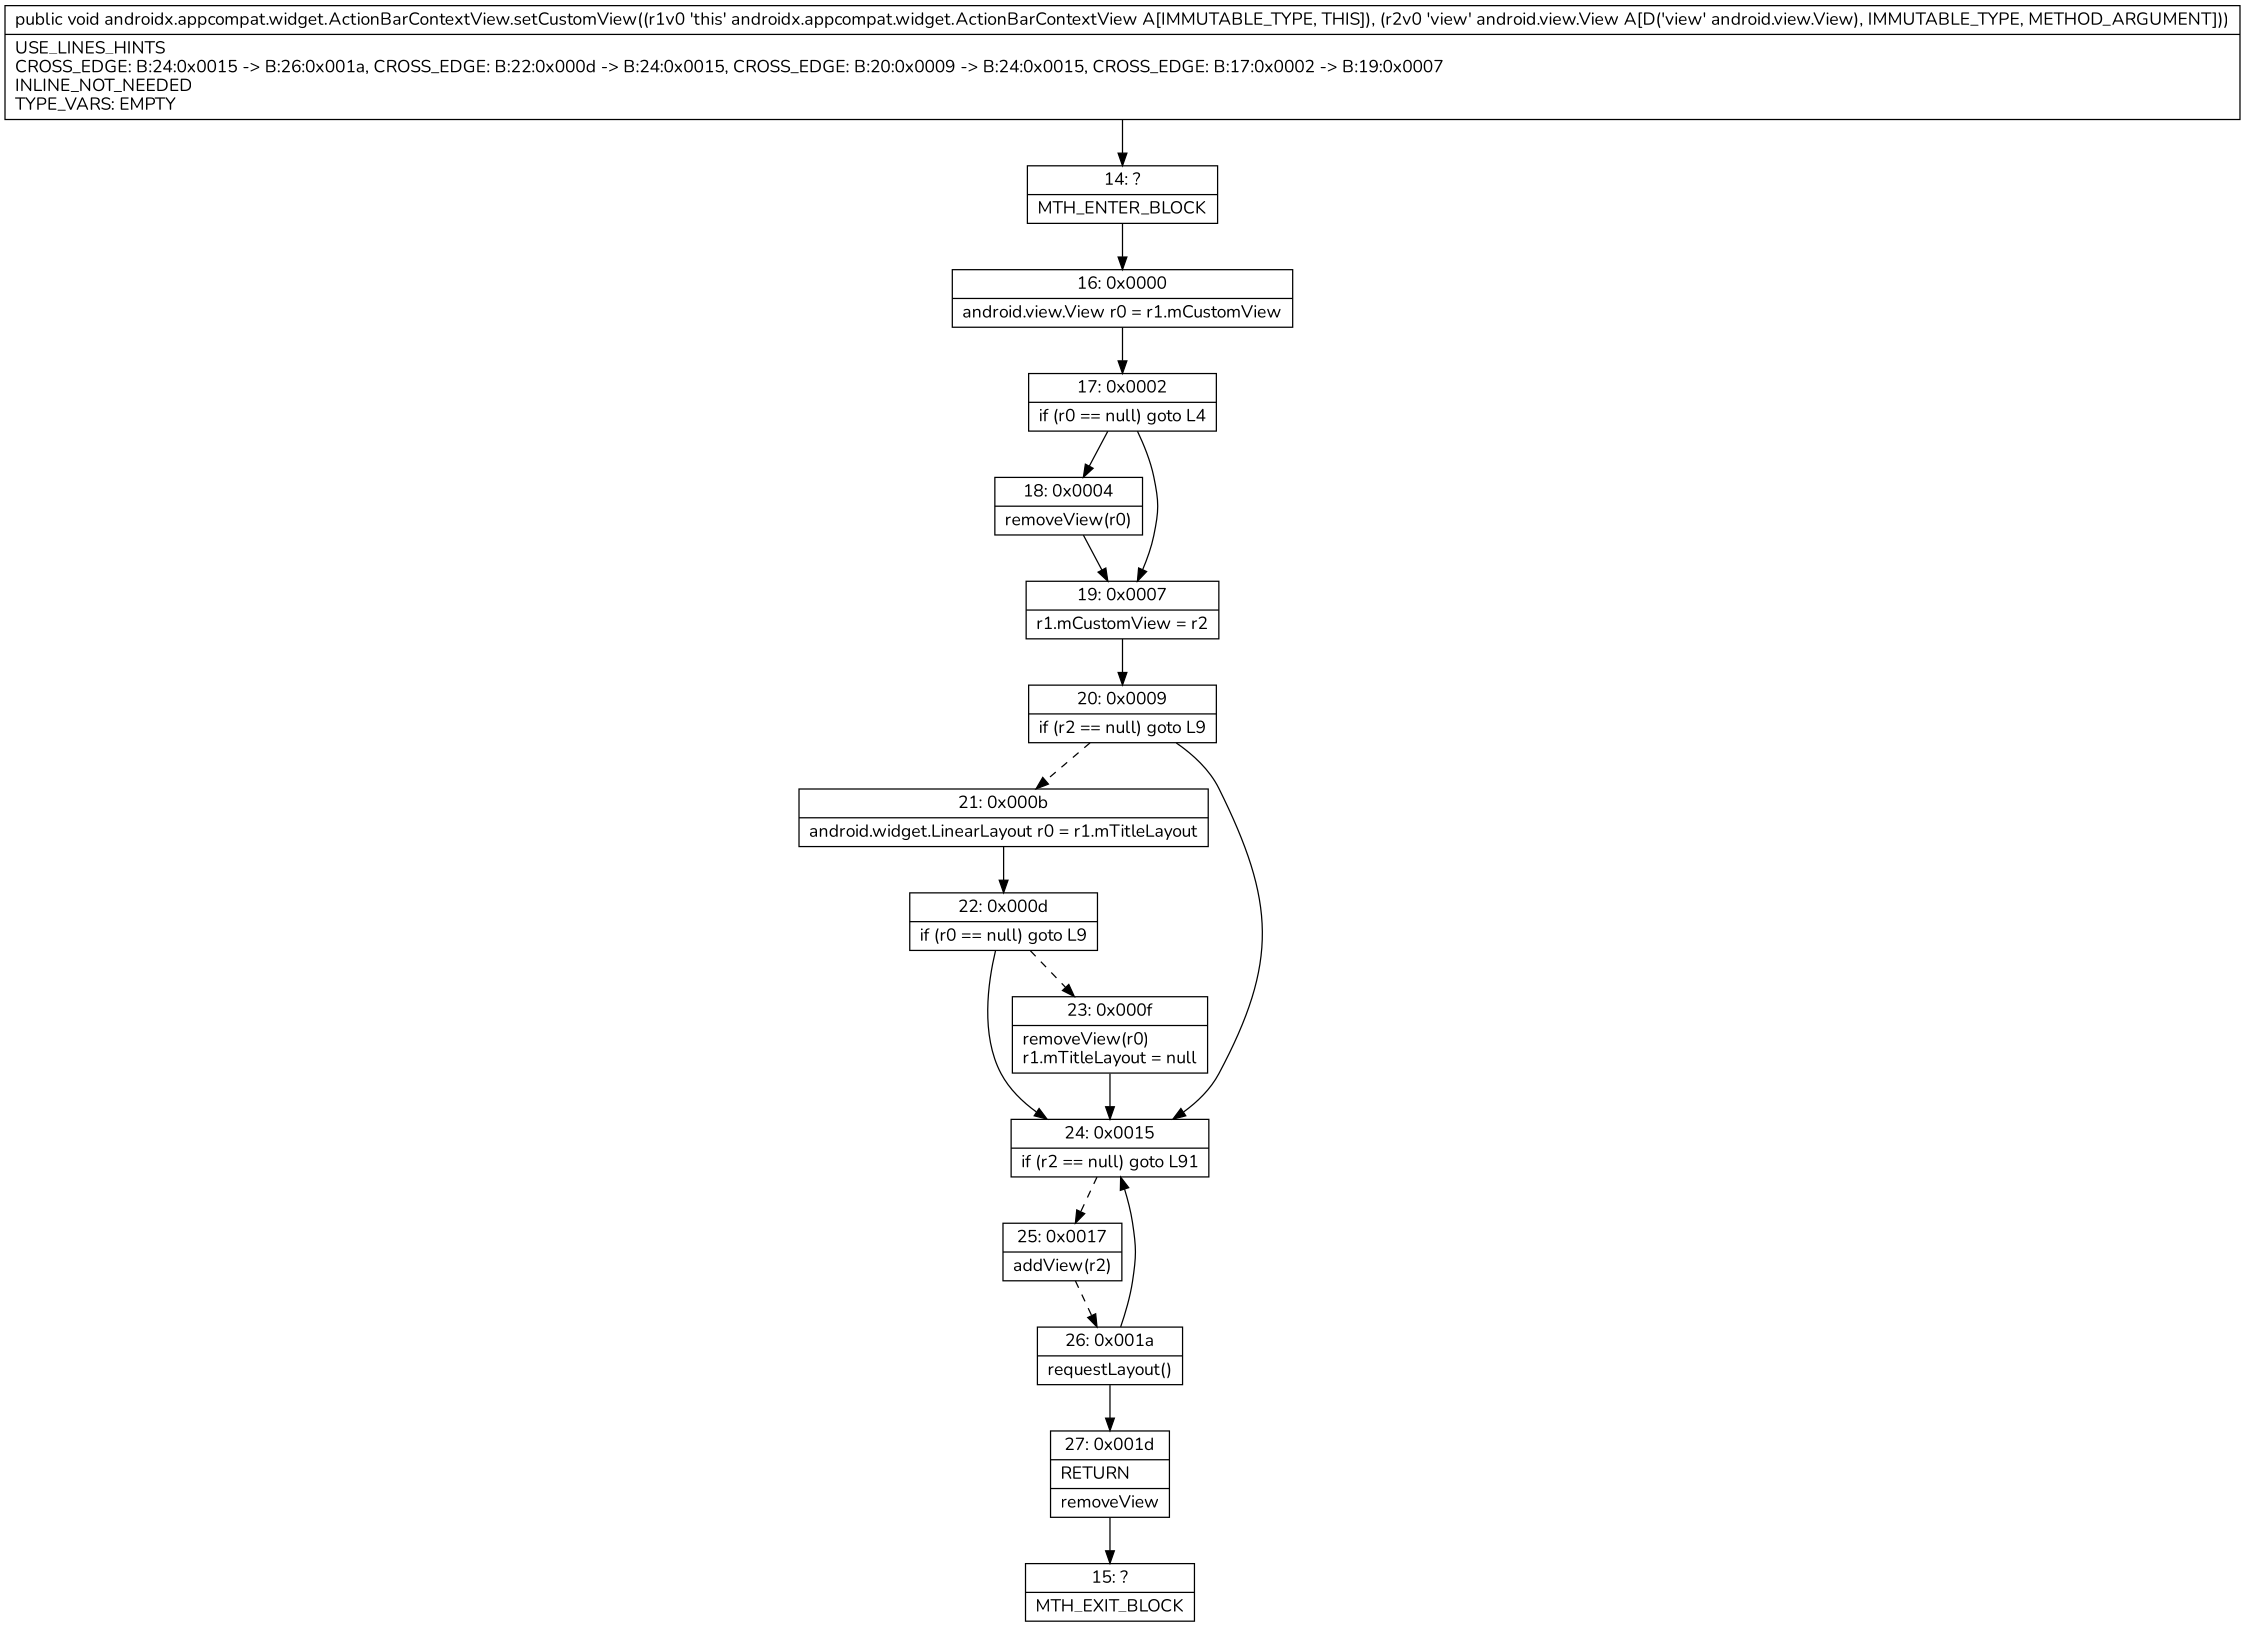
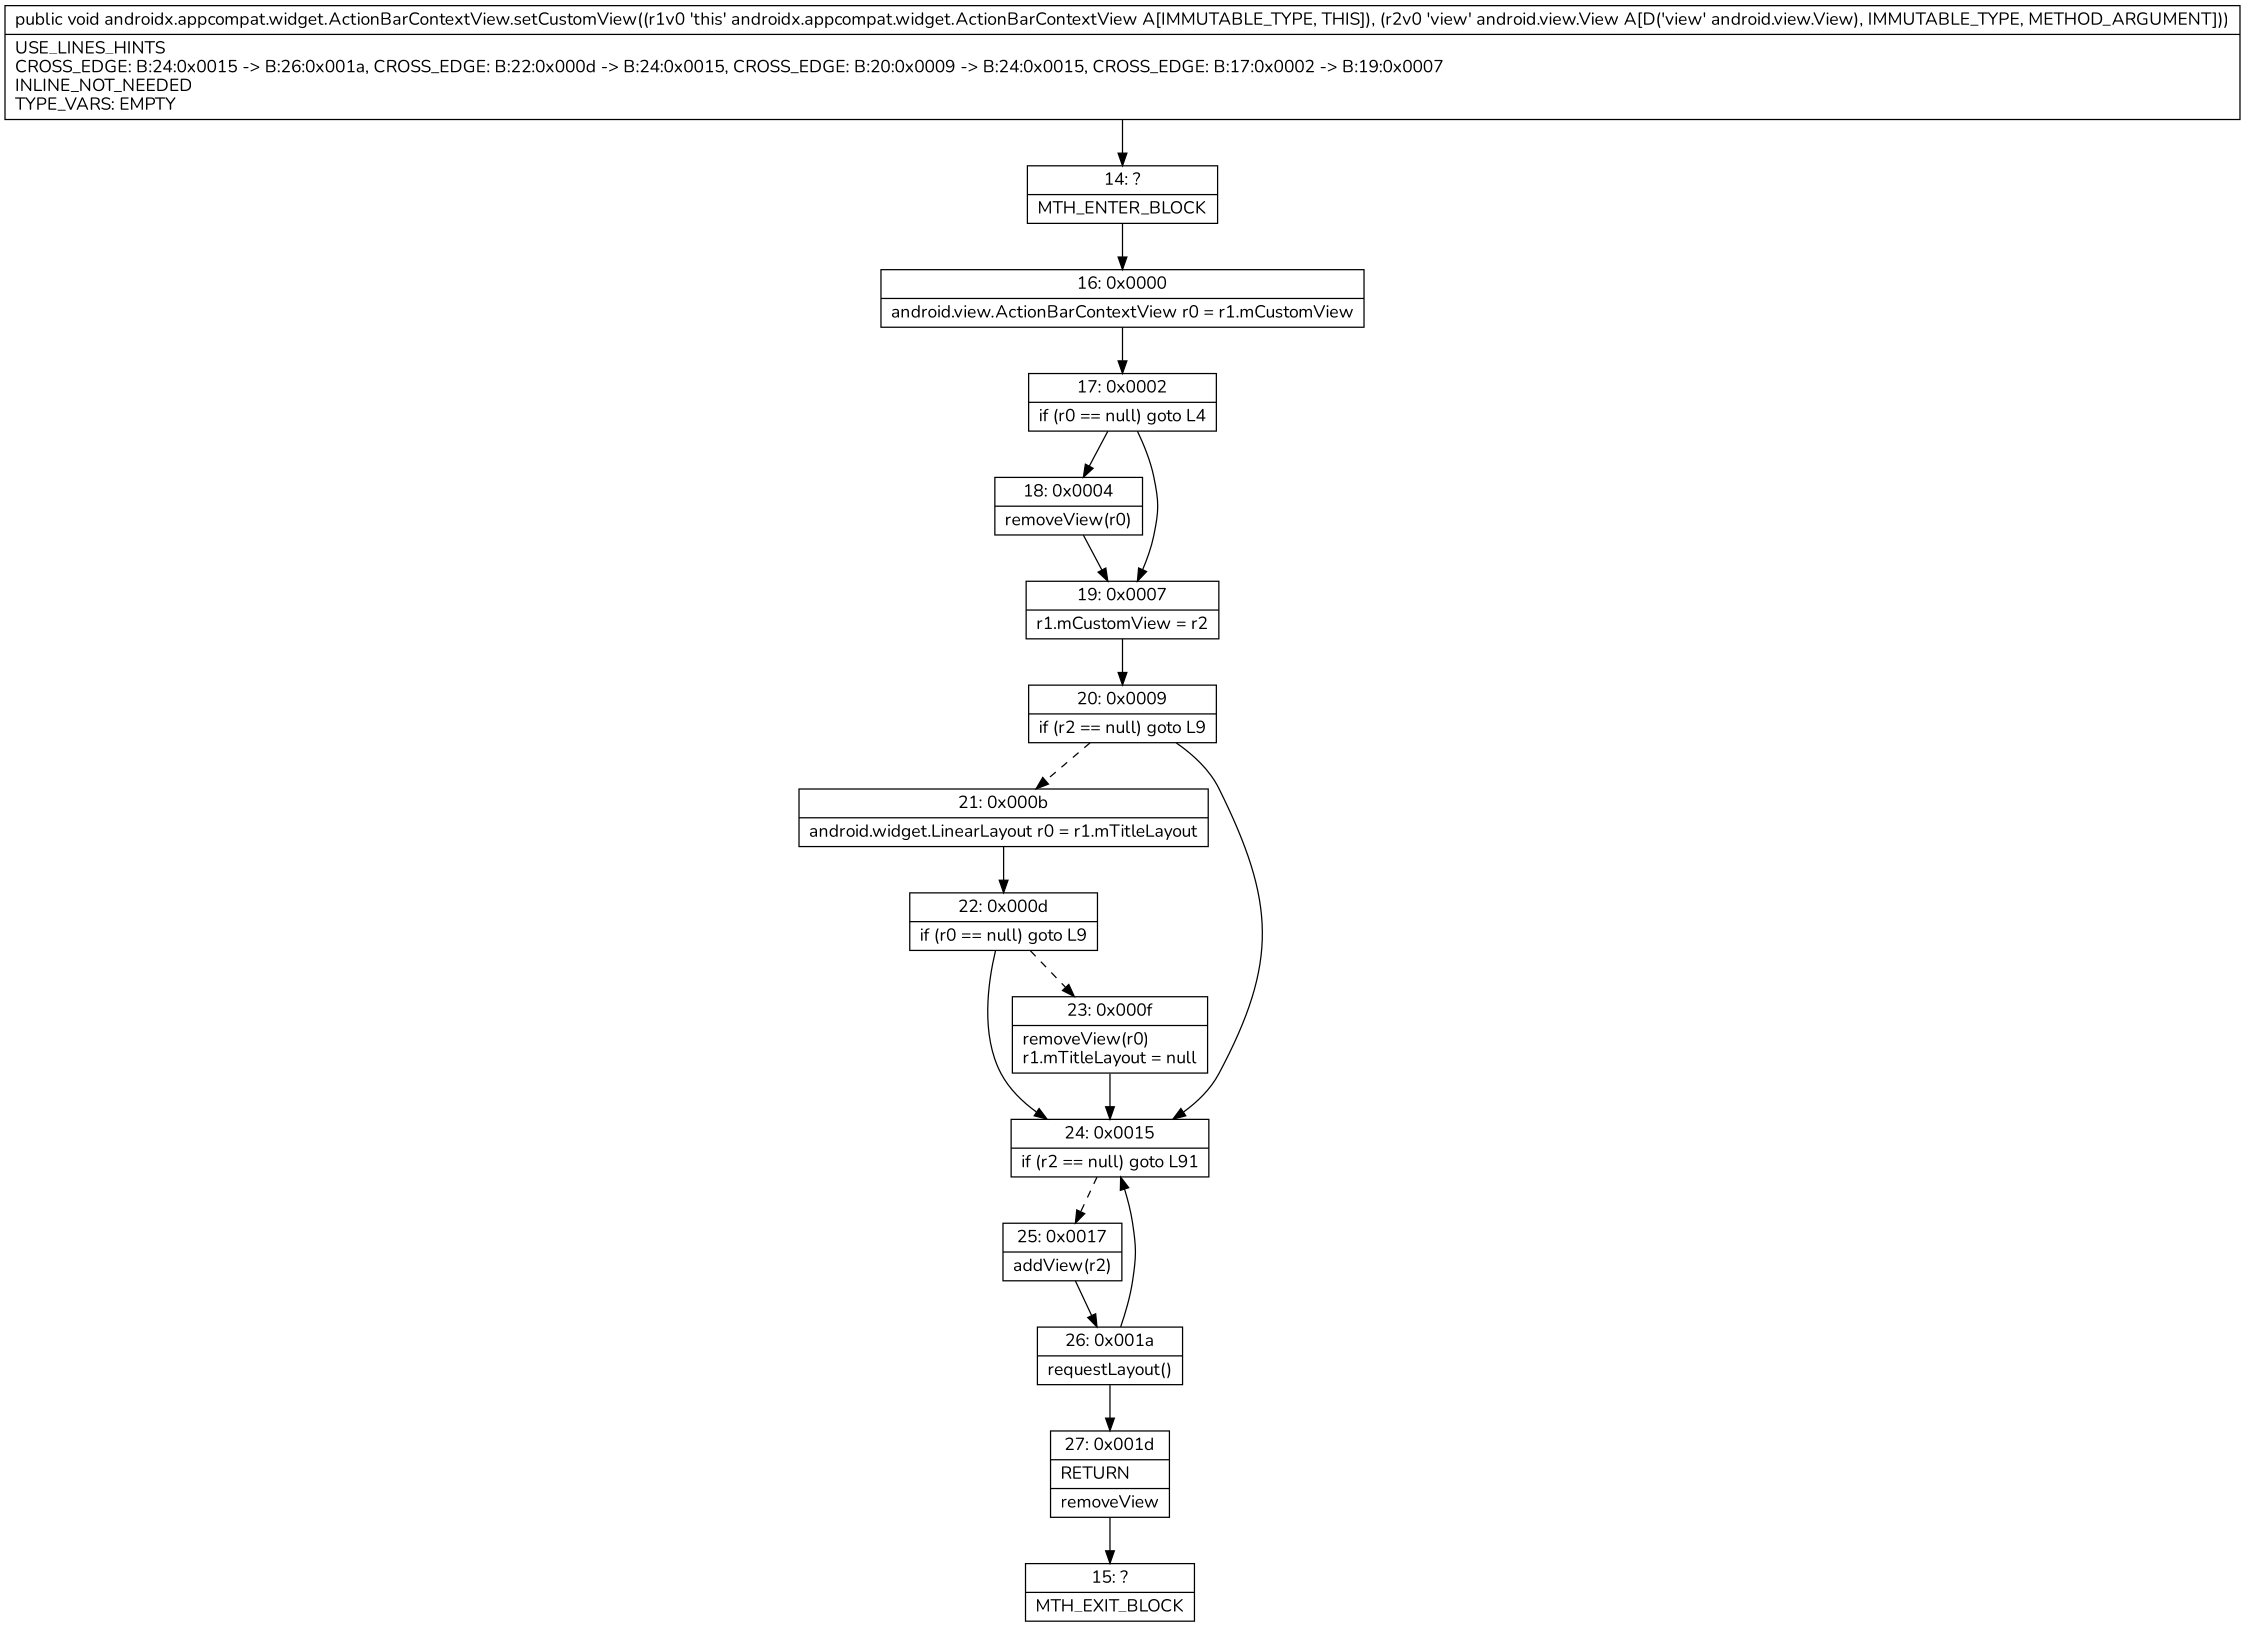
(1122, 312) -> (1122, 312)
(1083, 1298) -> (1083, 1298)
